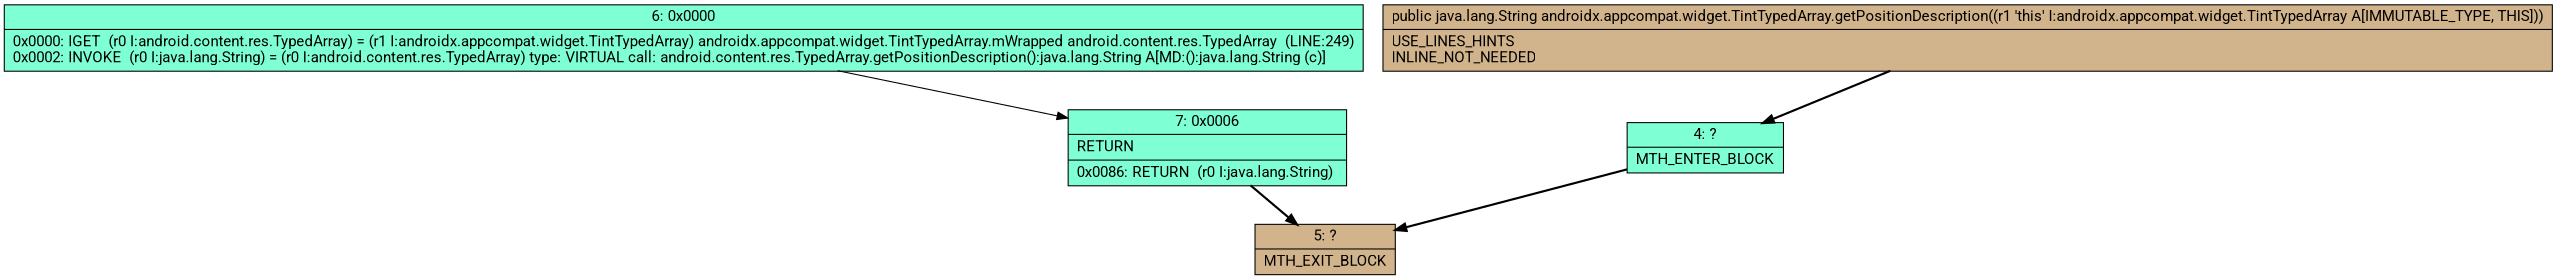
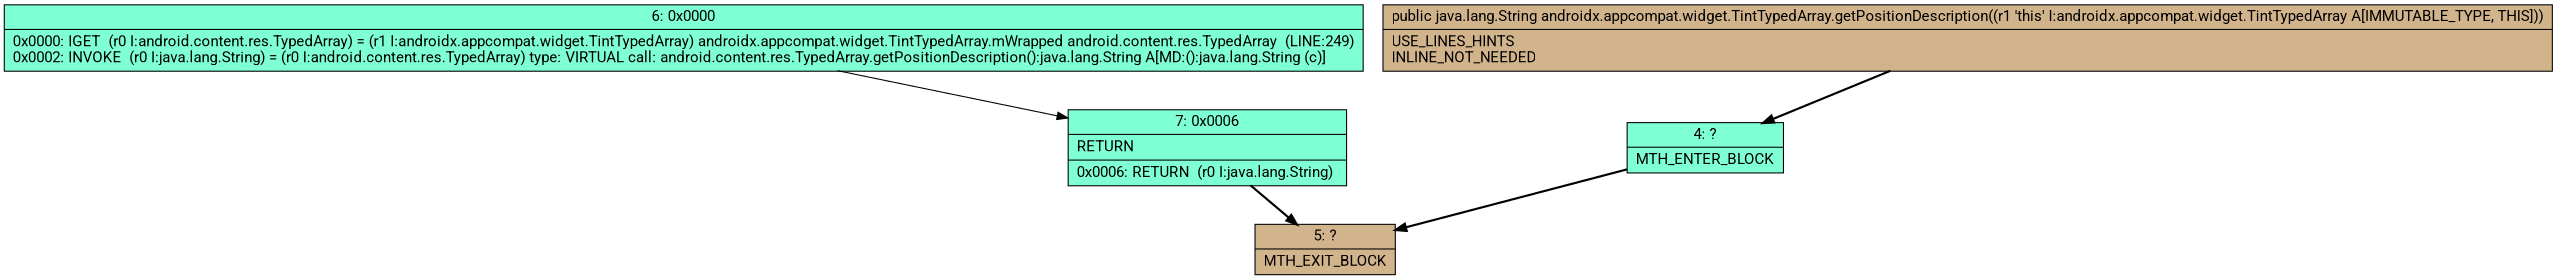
(1207, 172) -> (1207, 172)
